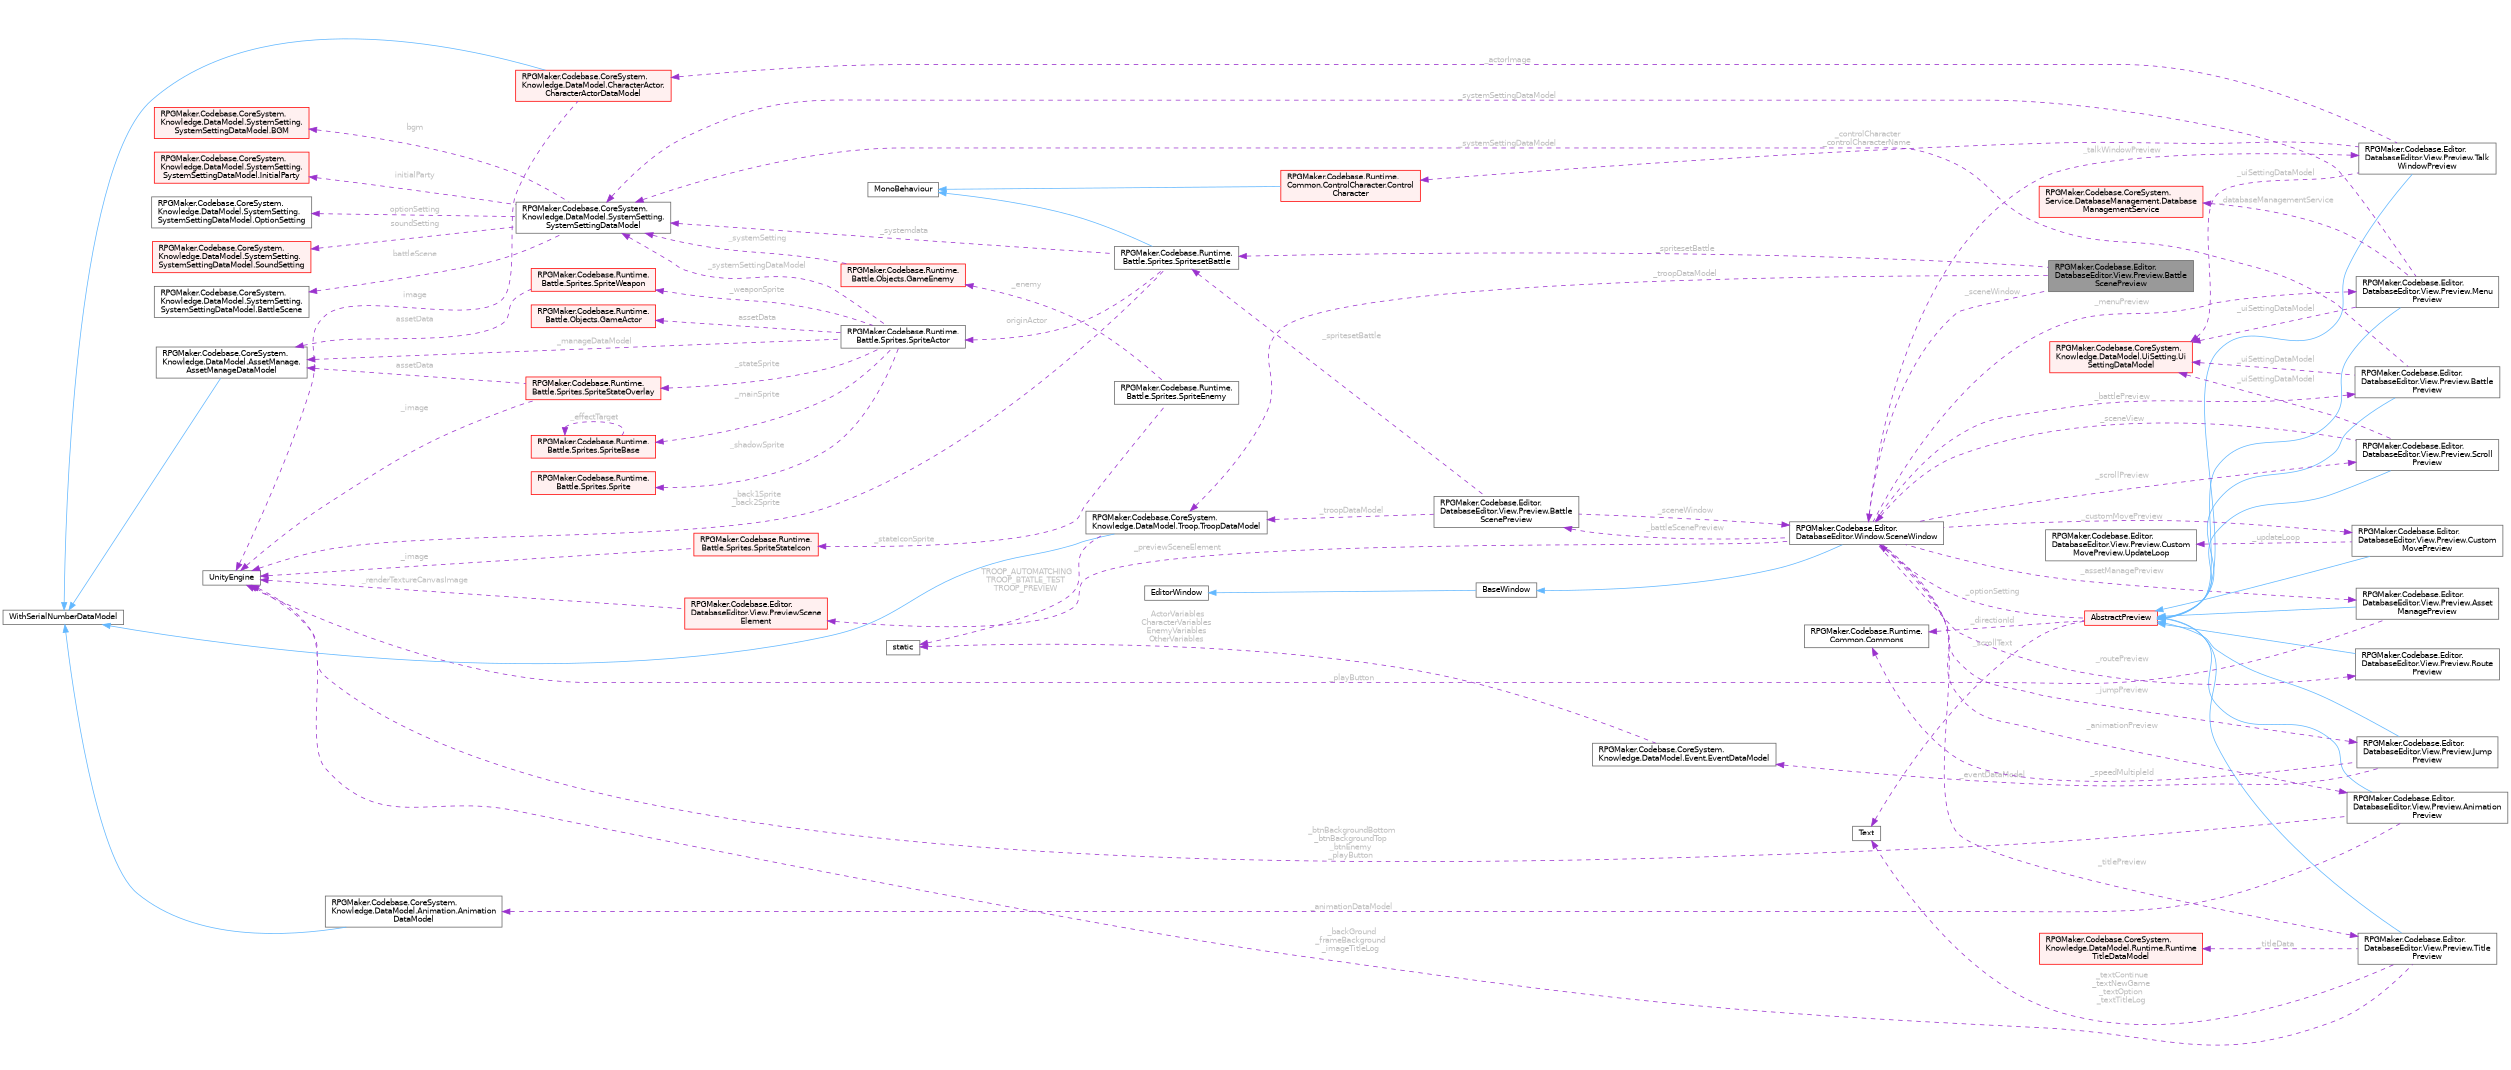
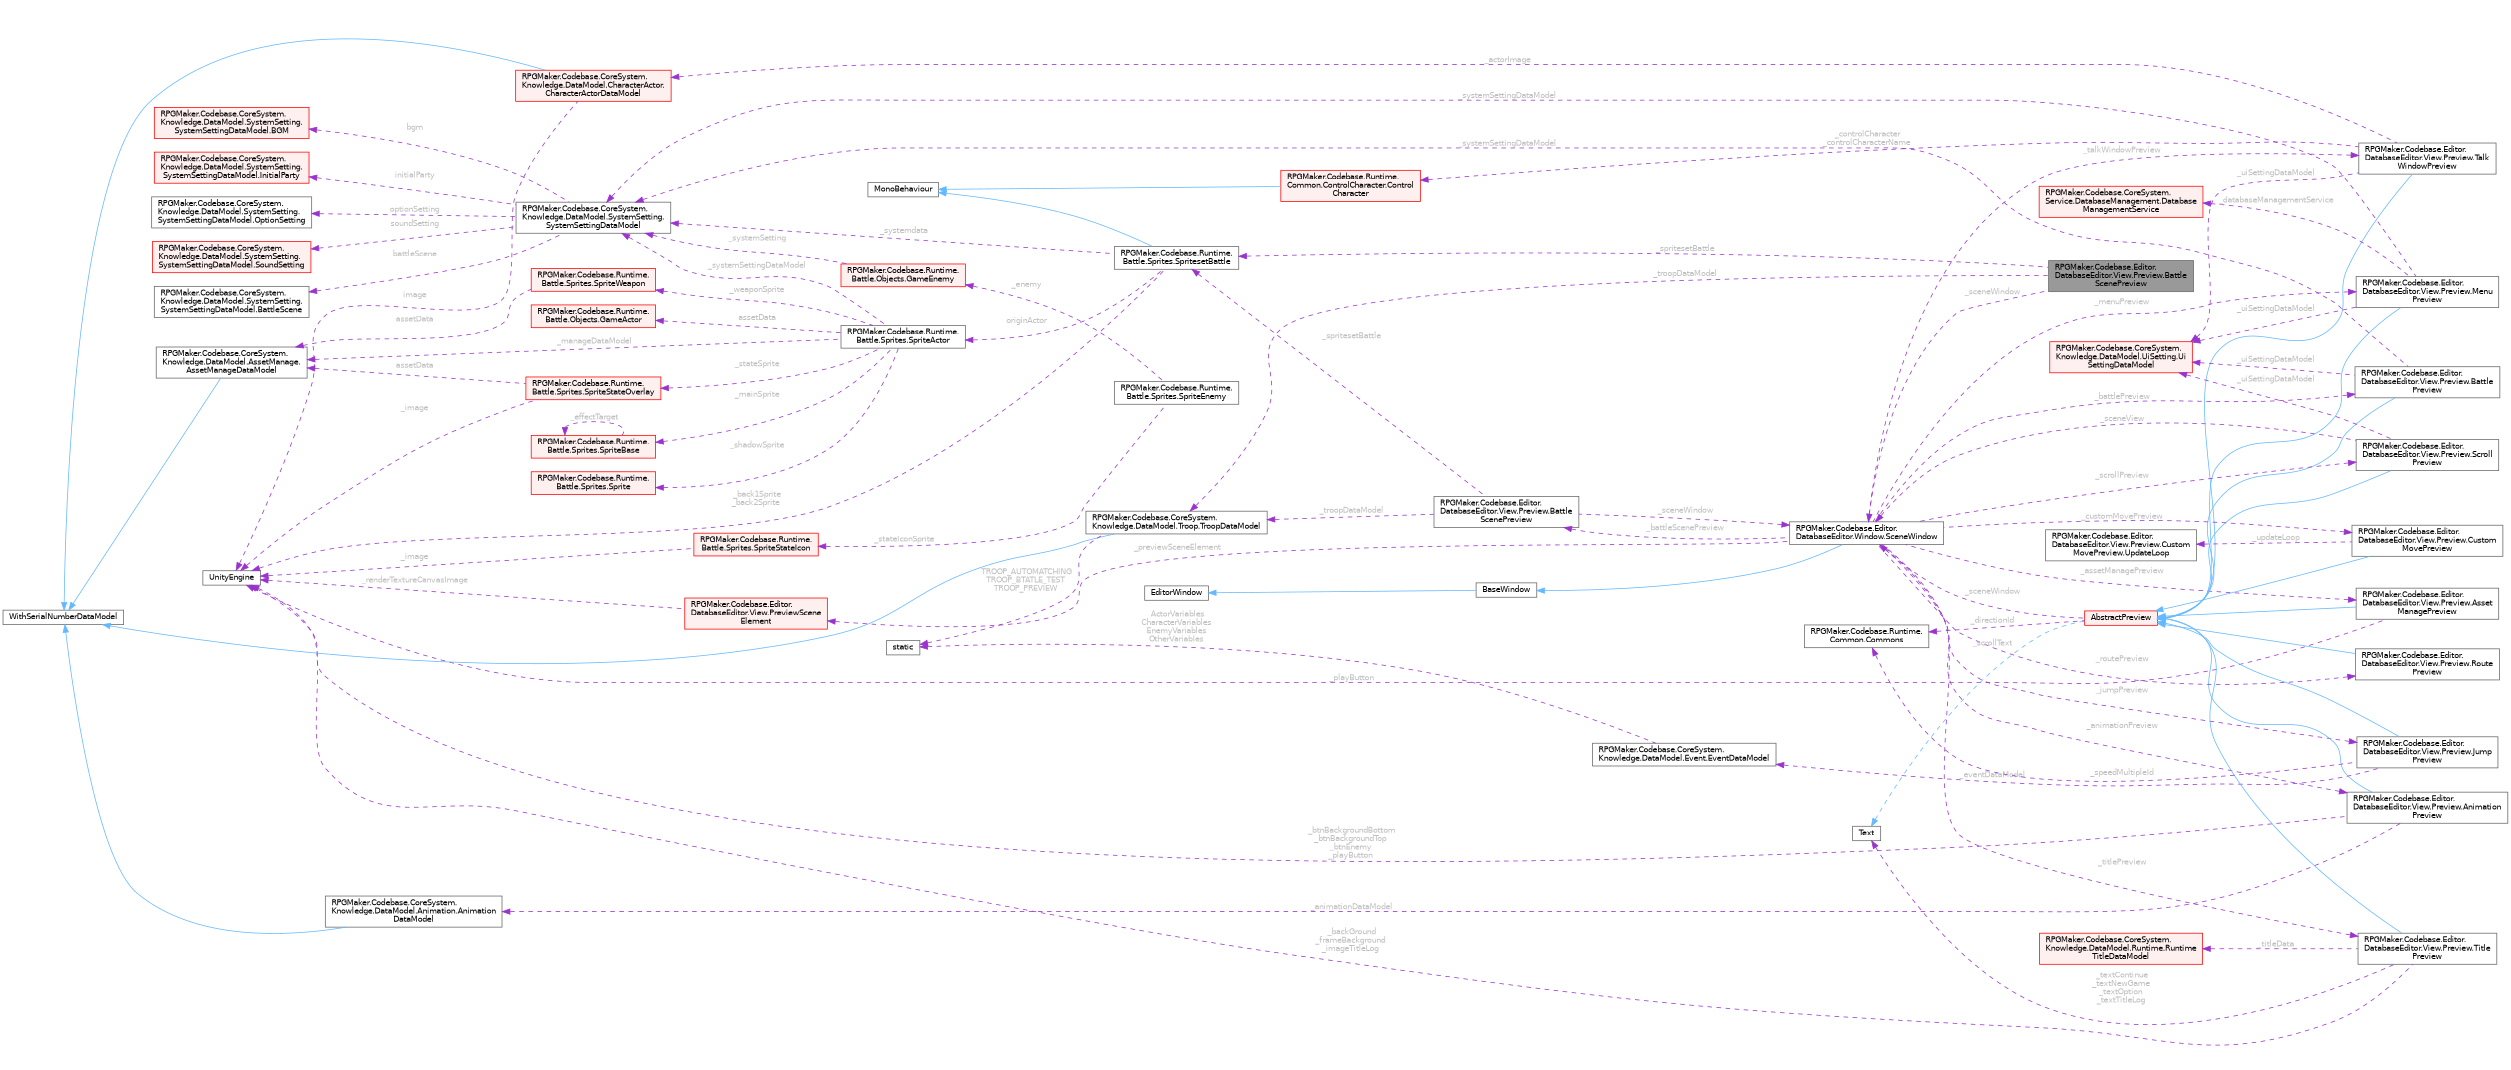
(1991, 592) -> (1991, 592)
(1958, 706) -> (1958, 706)
